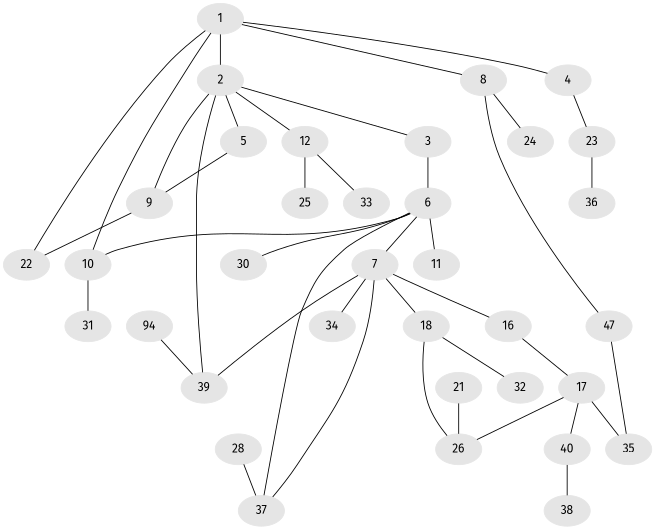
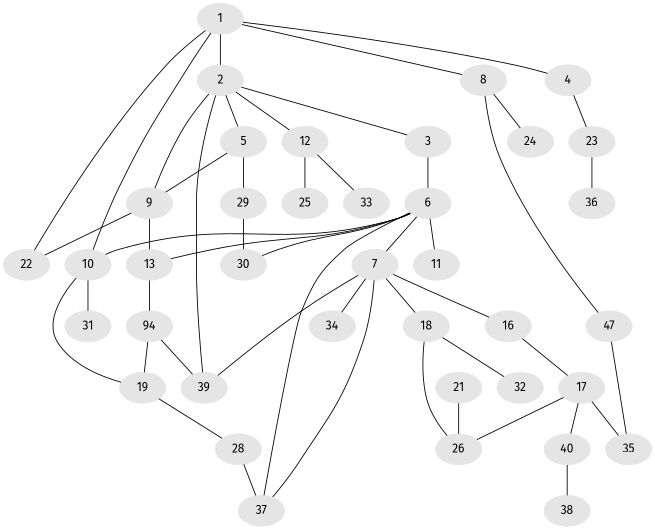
none -> (243, 203)
none -> (149, 265)
none -> (143, 388)
